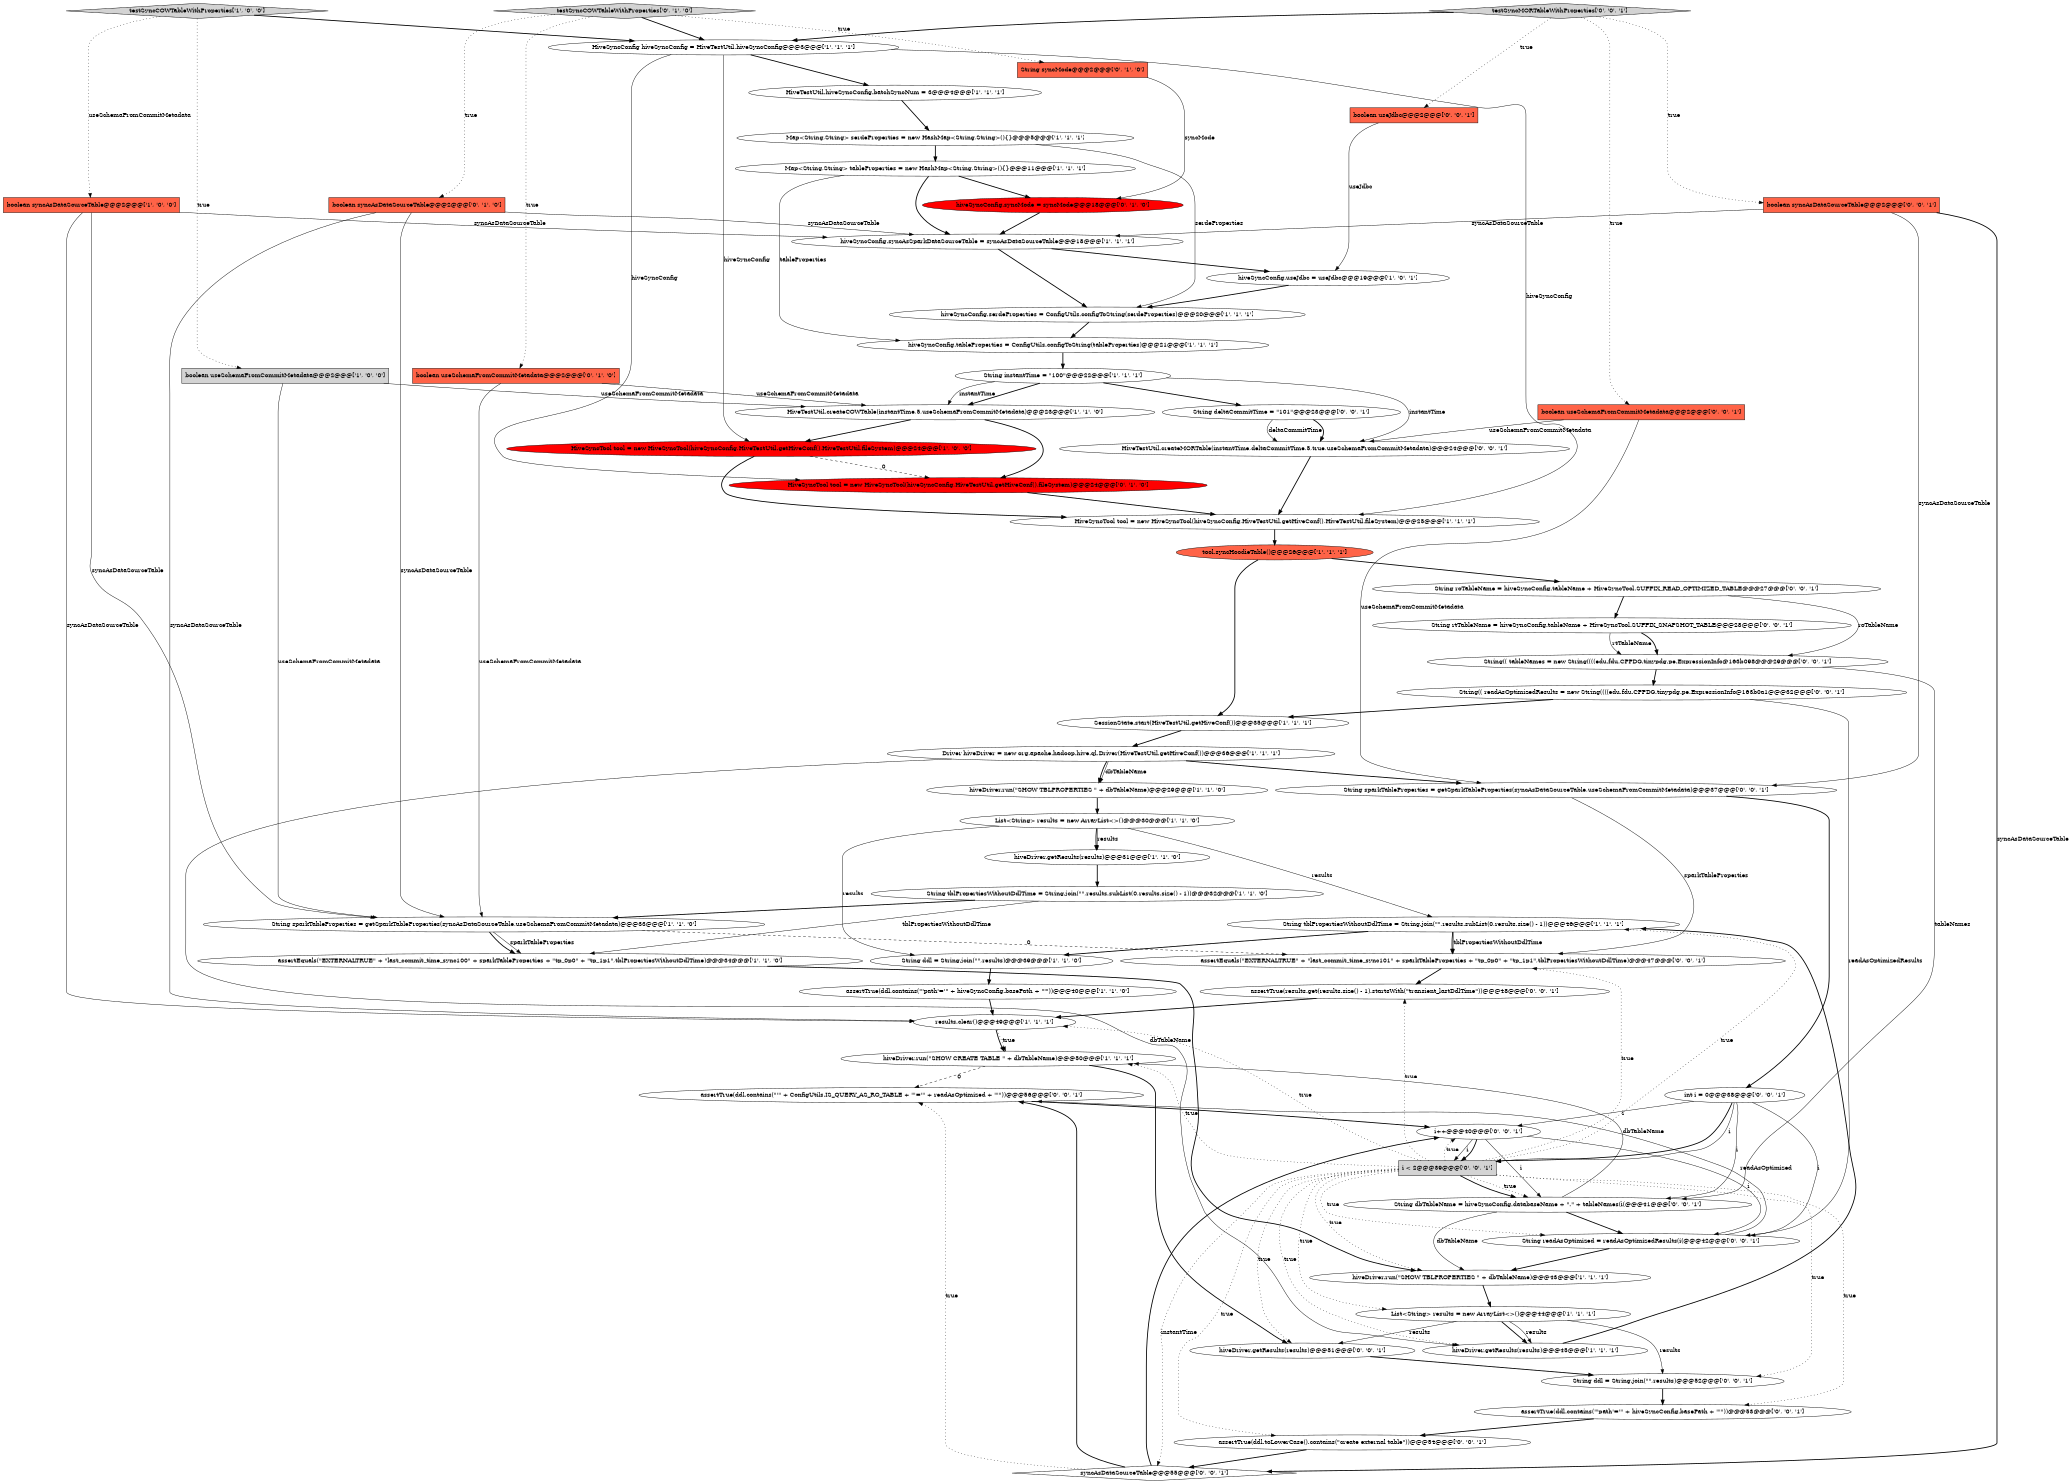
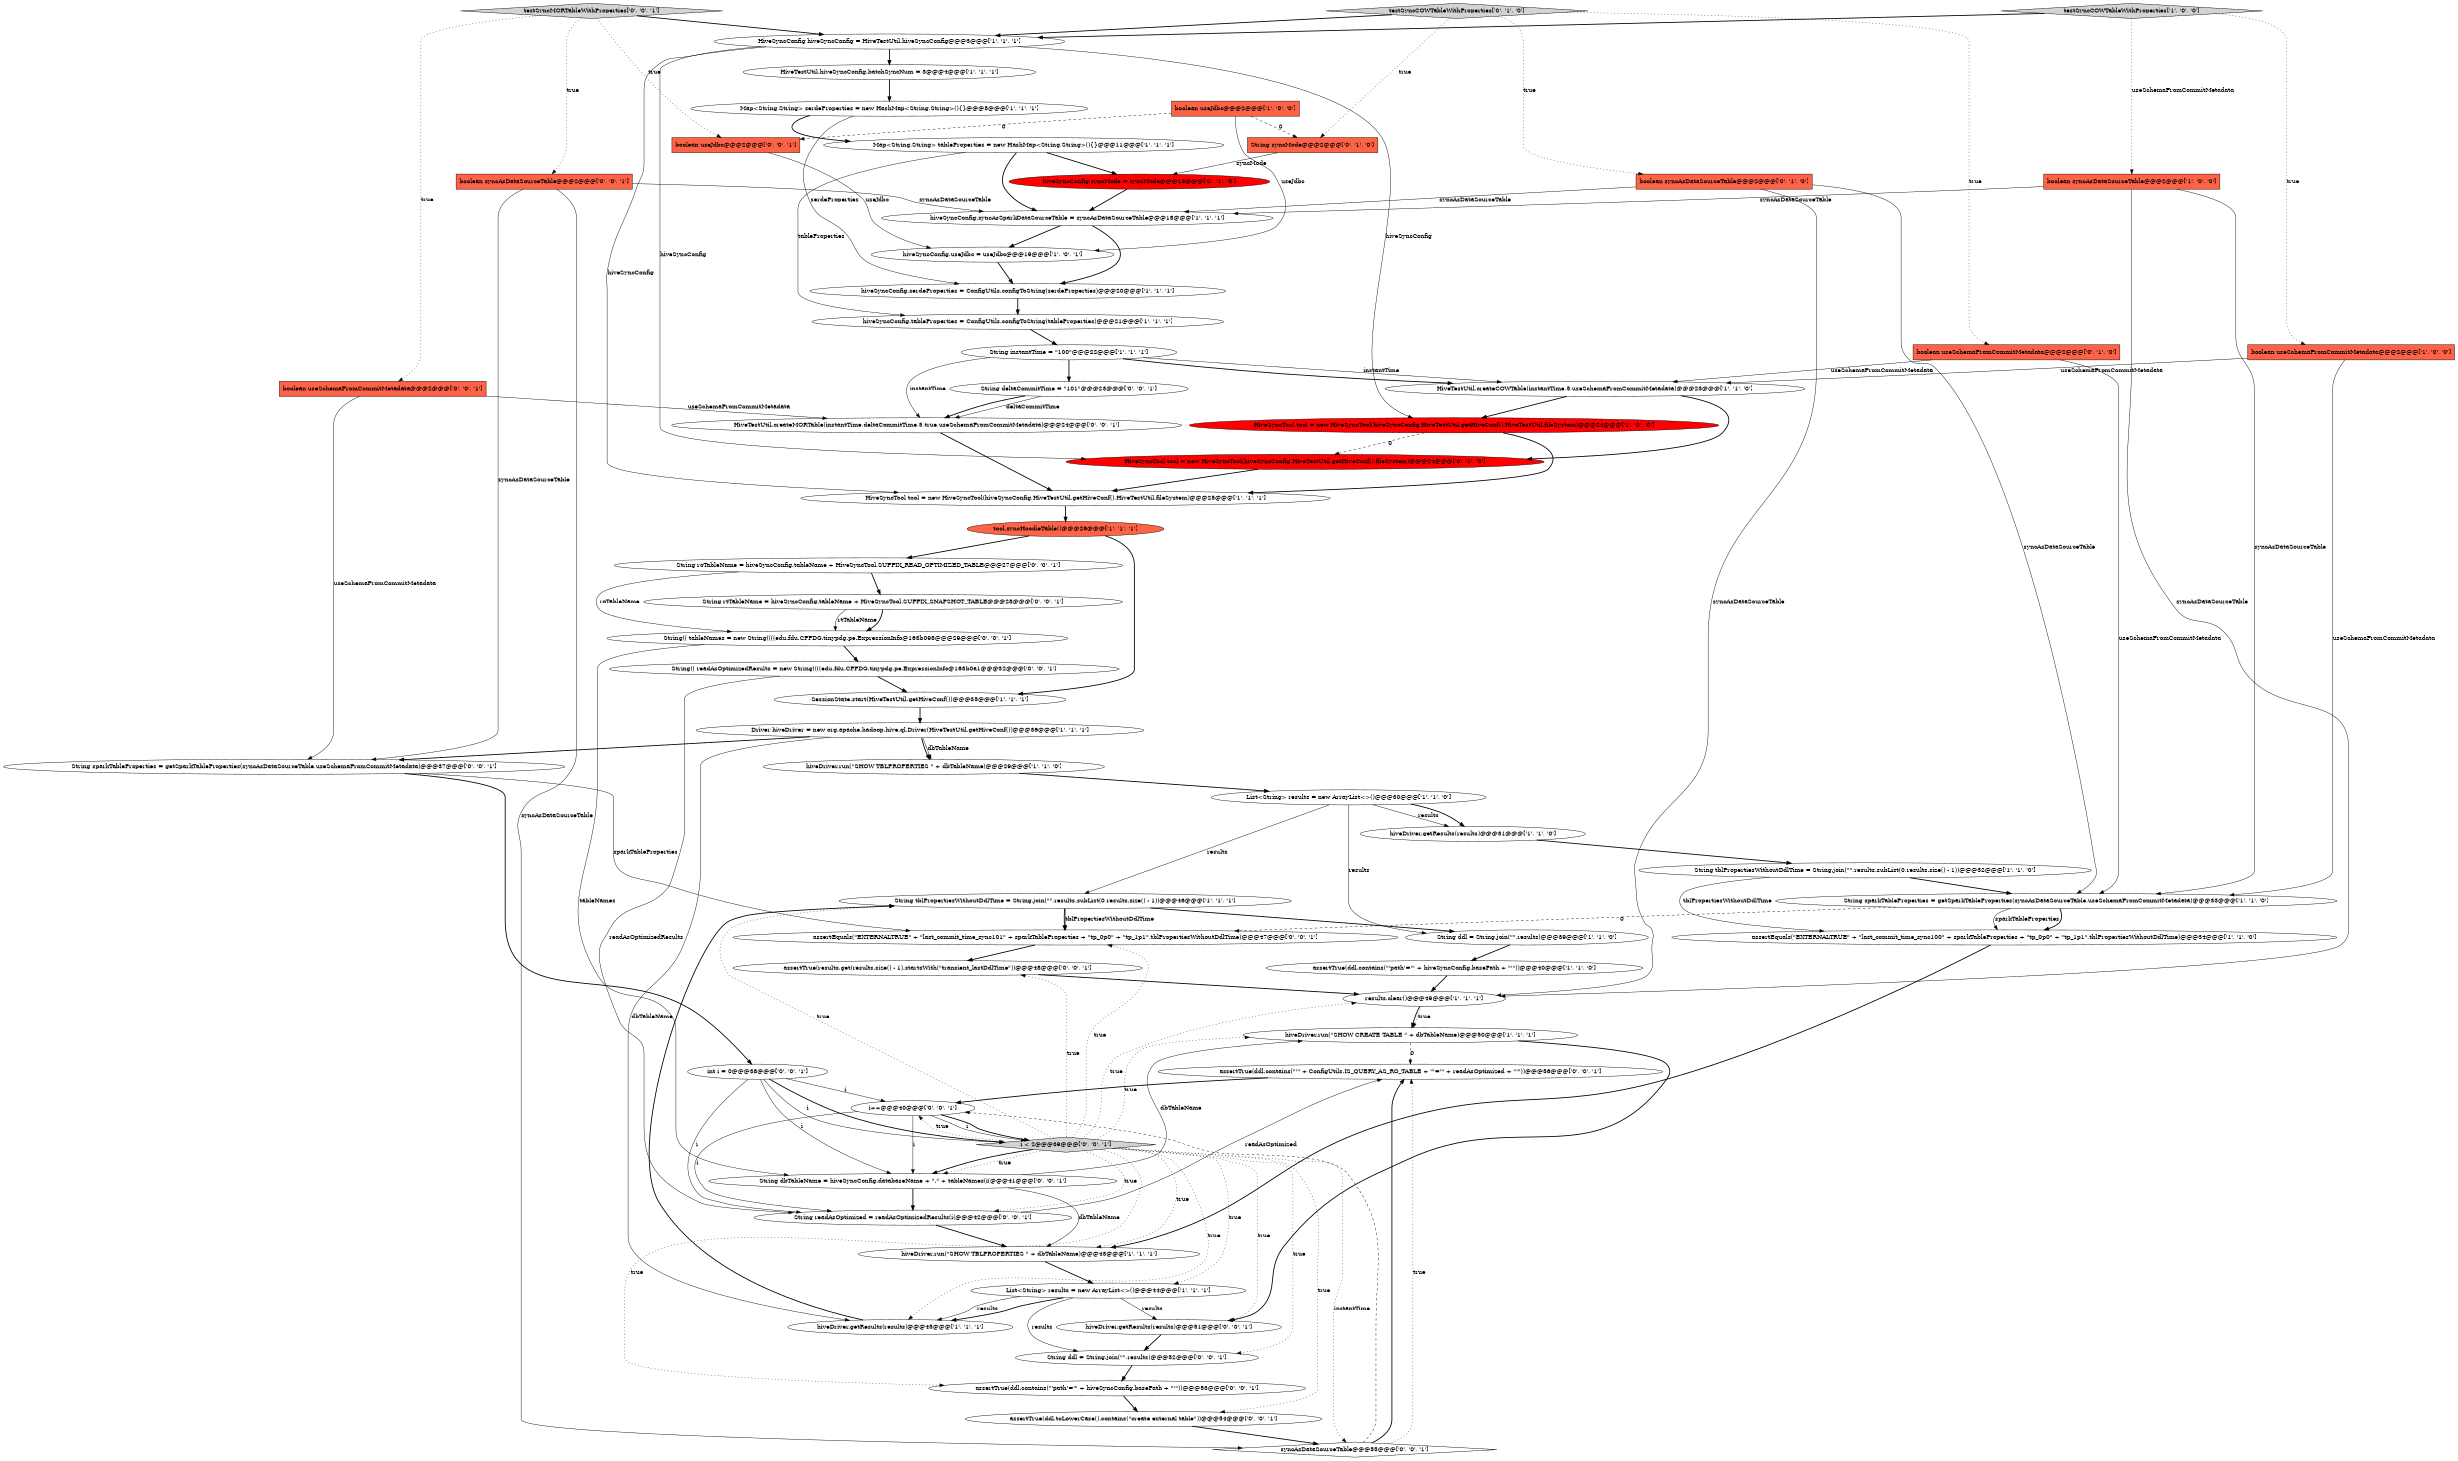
none -> (1235, 109)
(285, 376) -> (2351, 352)
(1448, 1168) -> (1066, 1145)
(1997, 1170) -> (521, 1146)
(1197, 1224) -> (1298, 1157)
